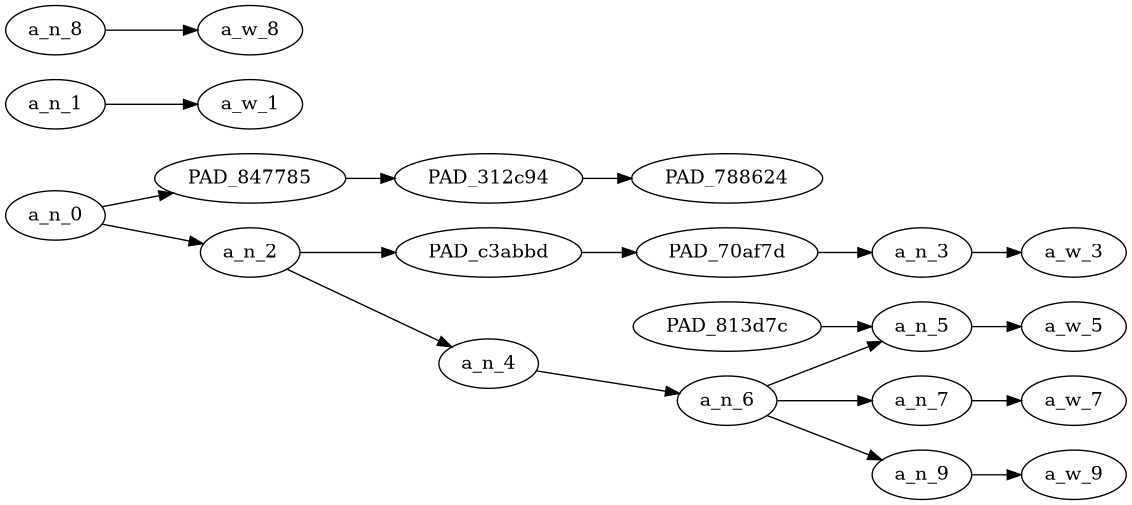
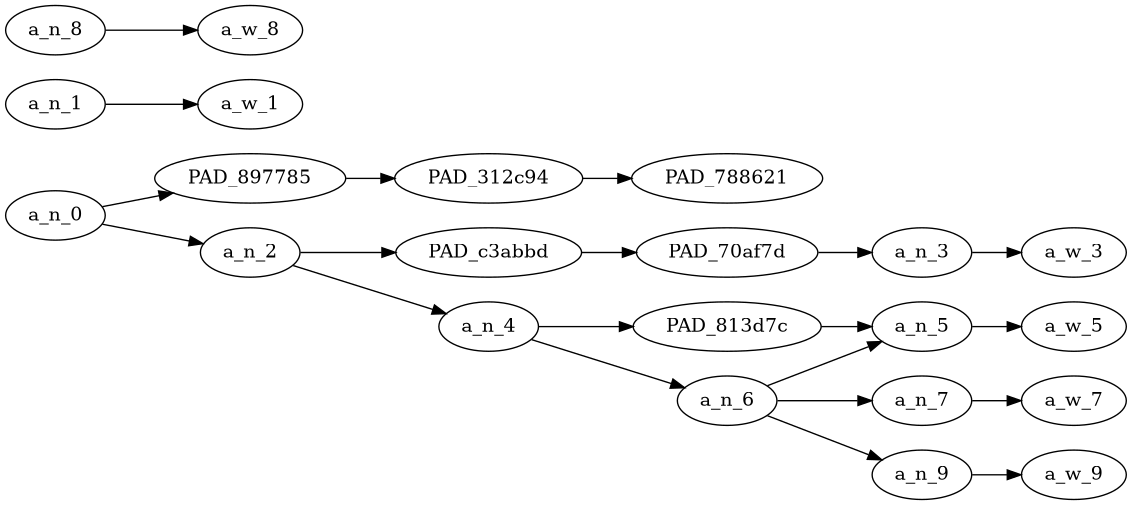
(250, 178) -> (250, 178)
(727, 178) -> (727, 178)
none -> (579, 327)
